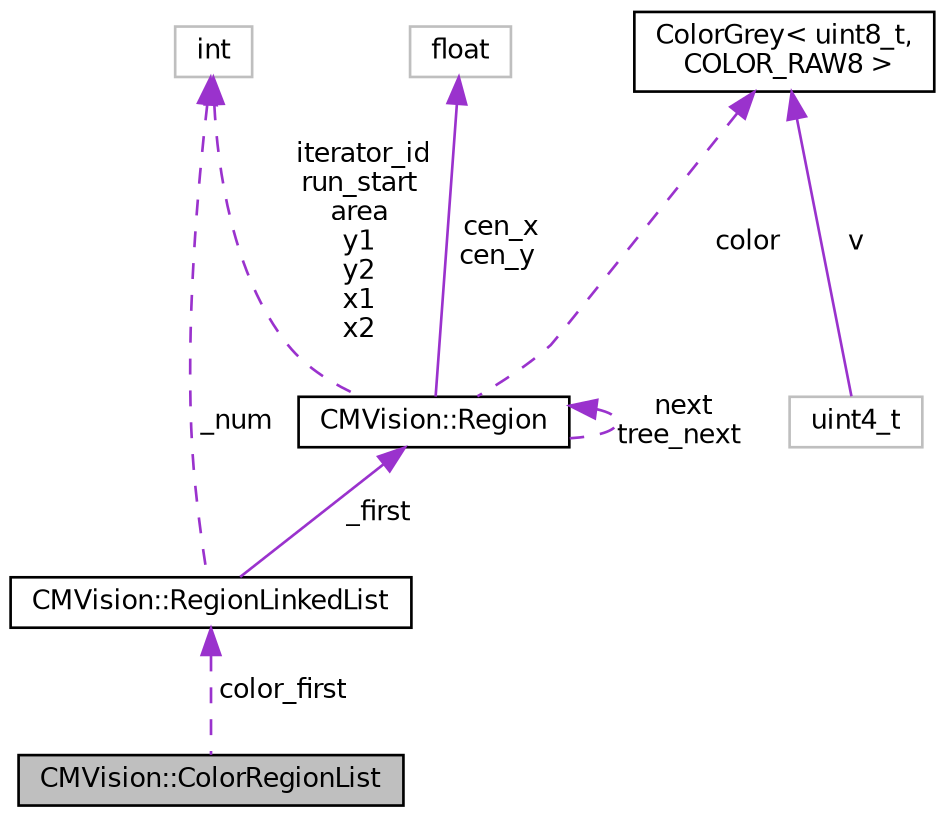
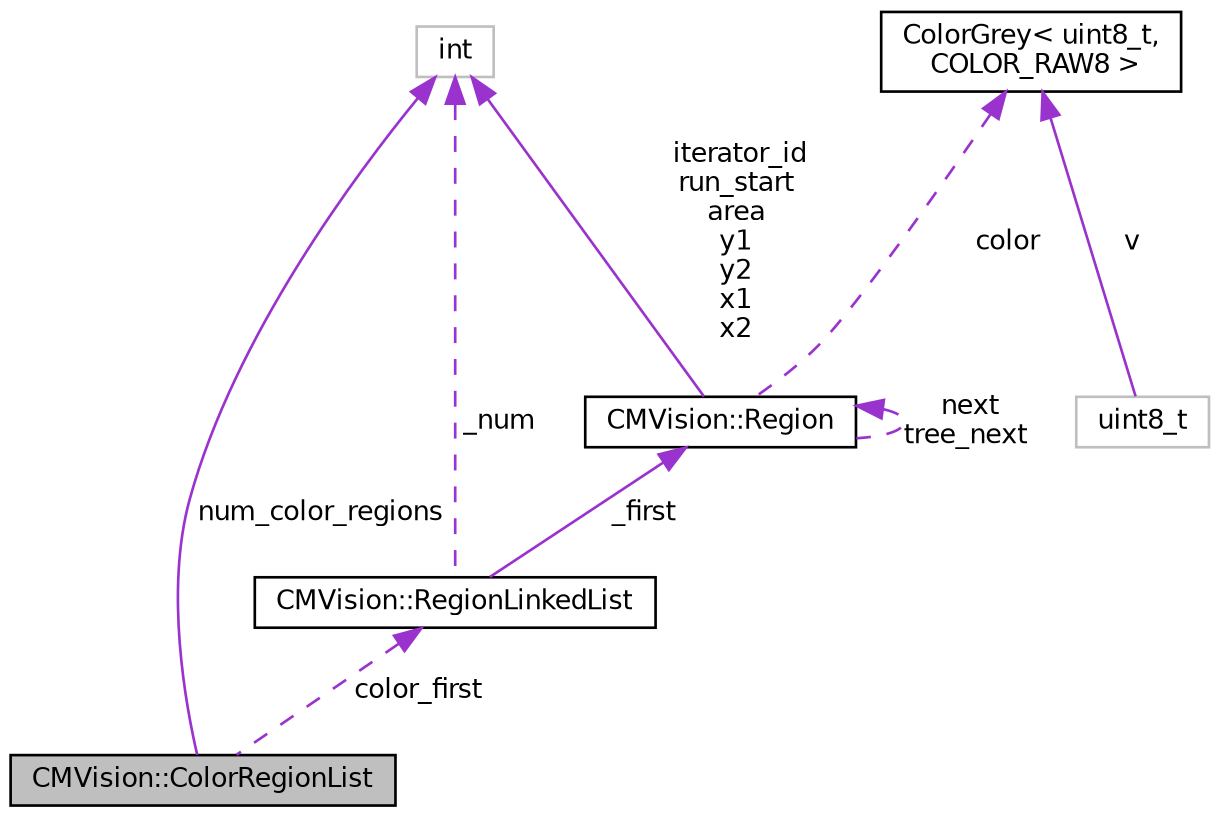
(460, 52) -> none
(248, 273) -> (596, 248)
none -> (225, 402)
(856, 422) -> (1143, 422)
